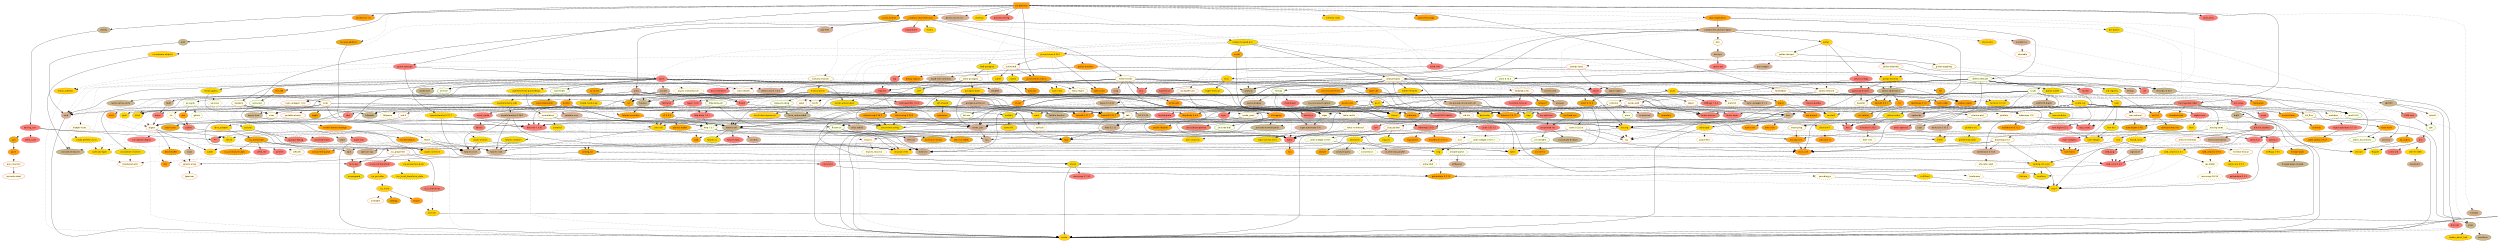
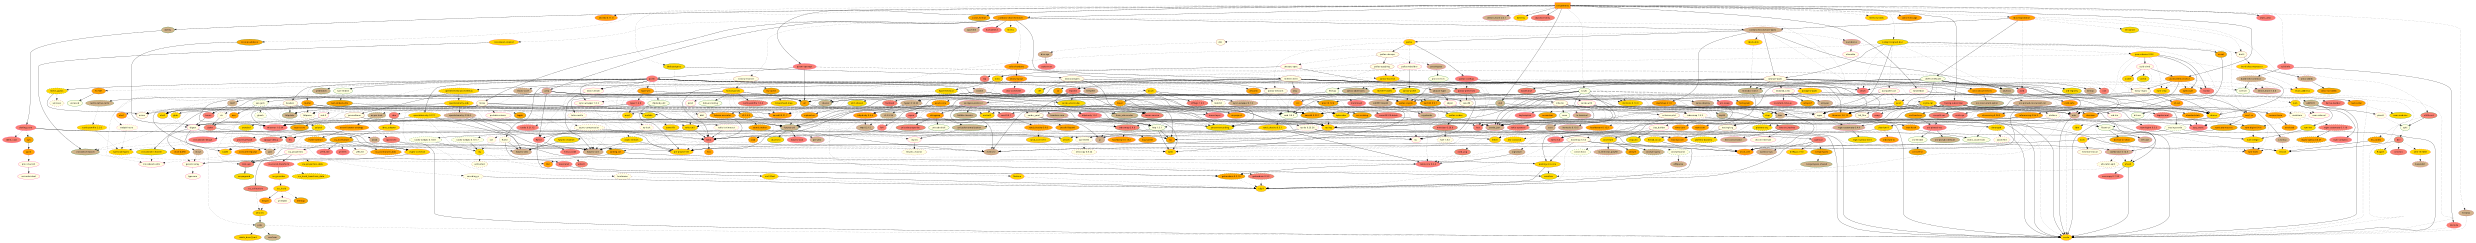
(755, 95) -> none
none -> (1006, 115)
